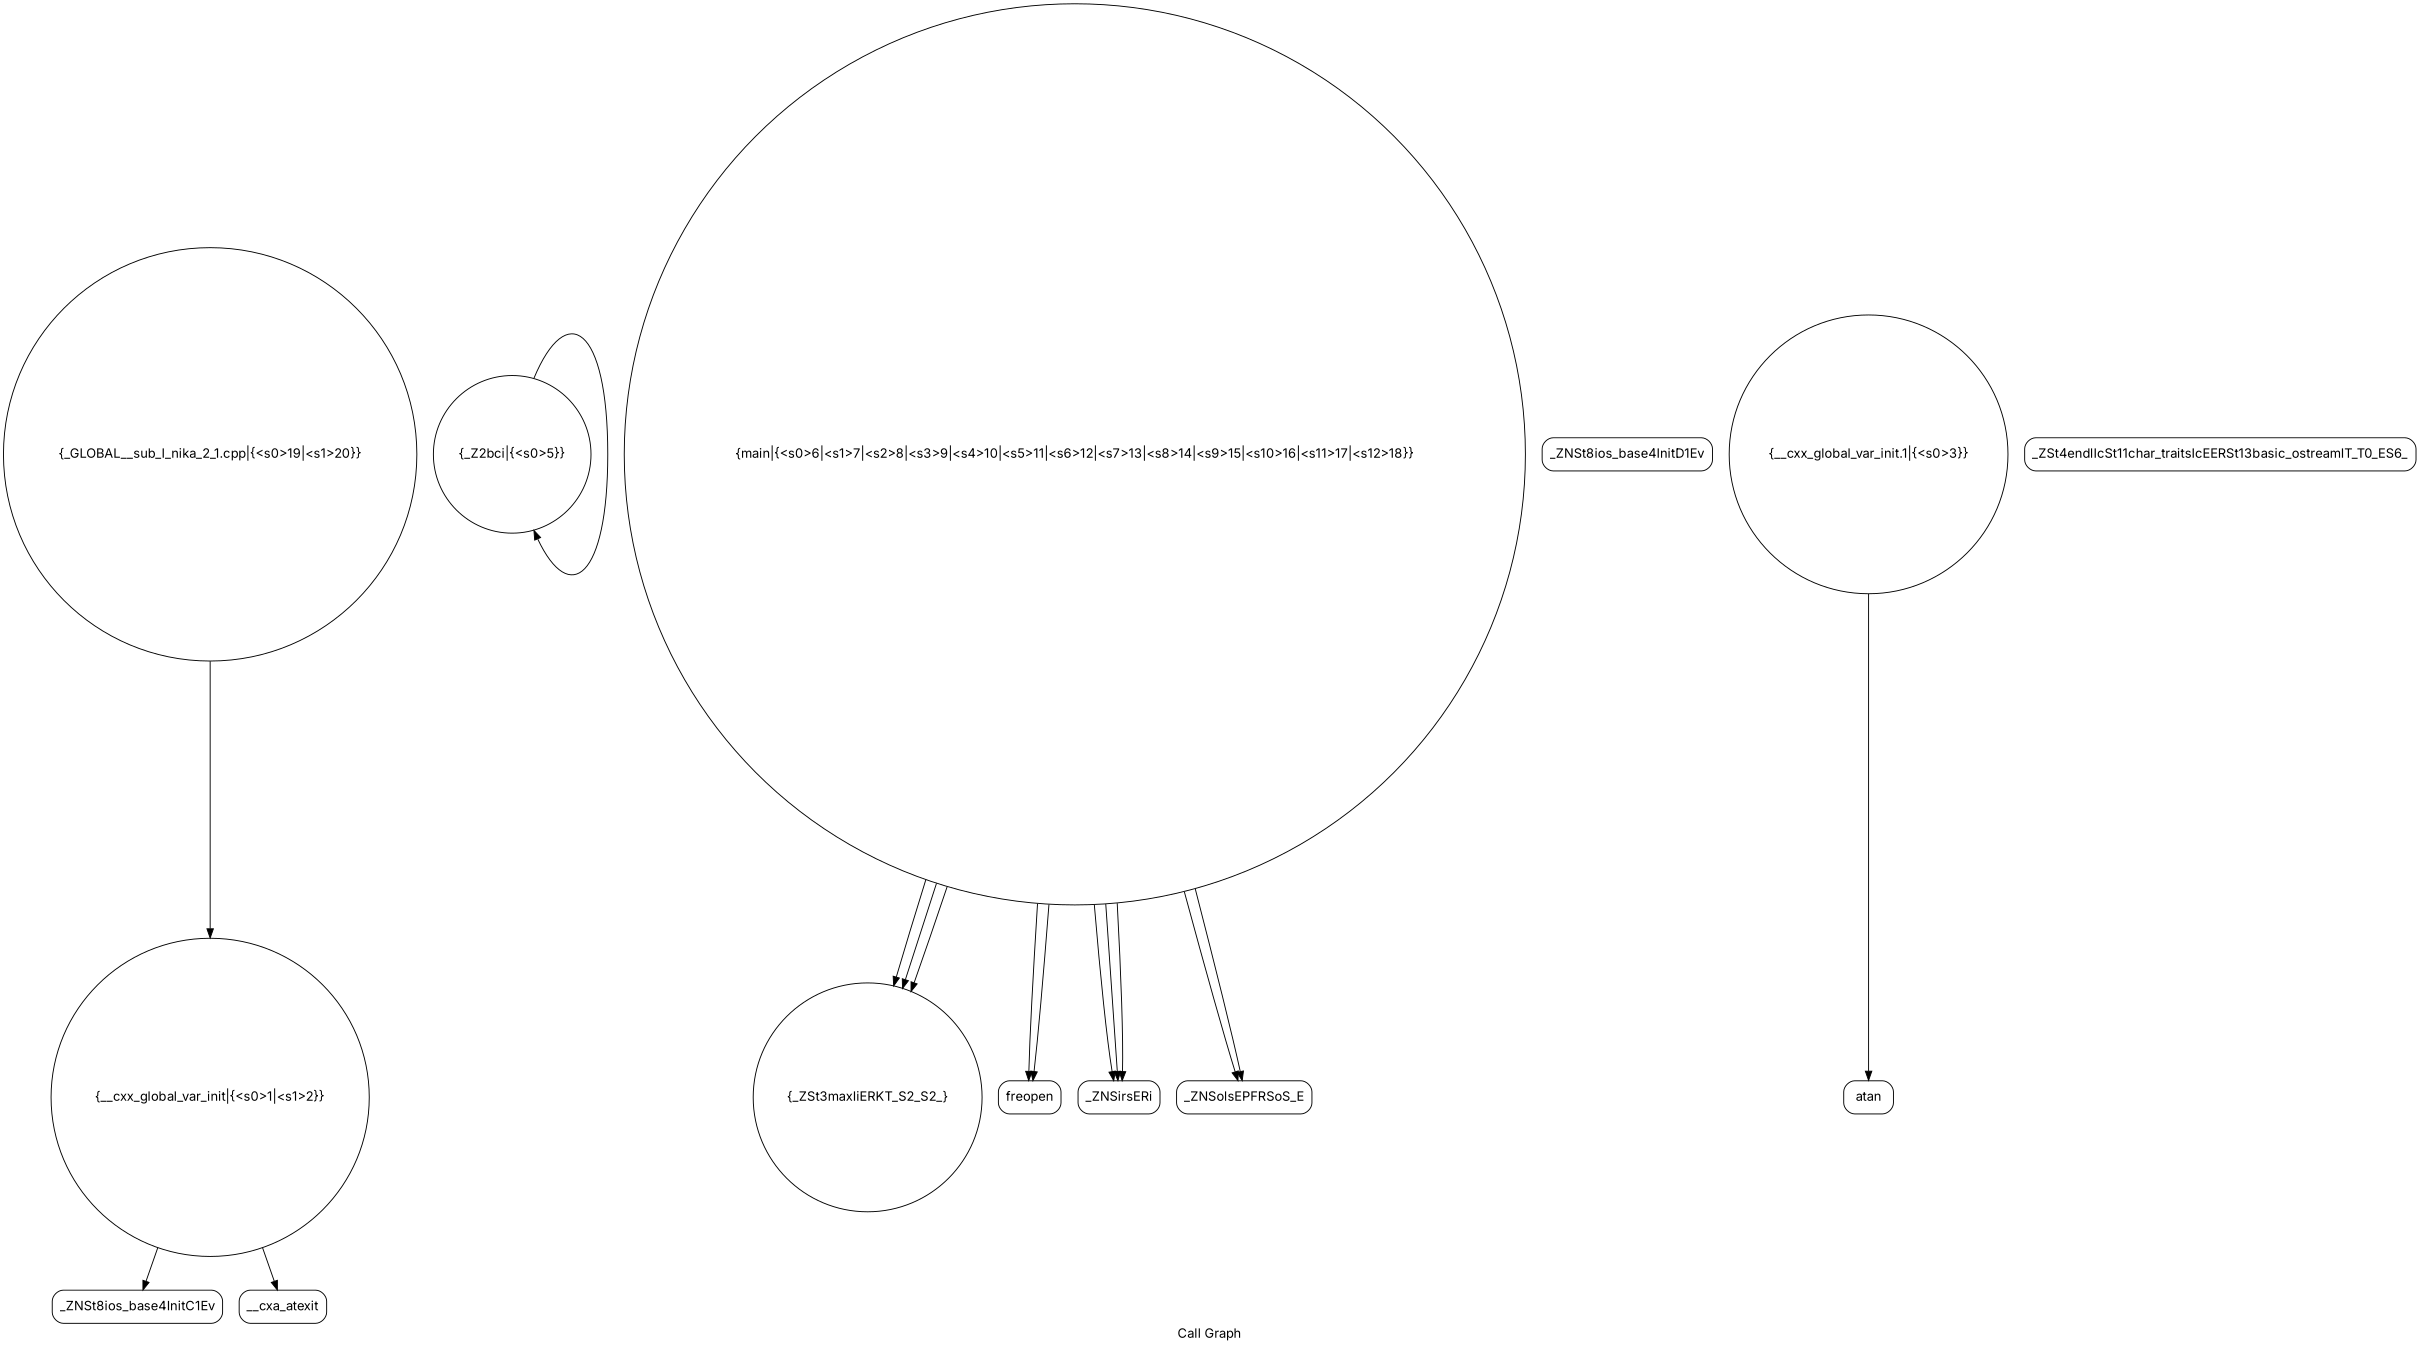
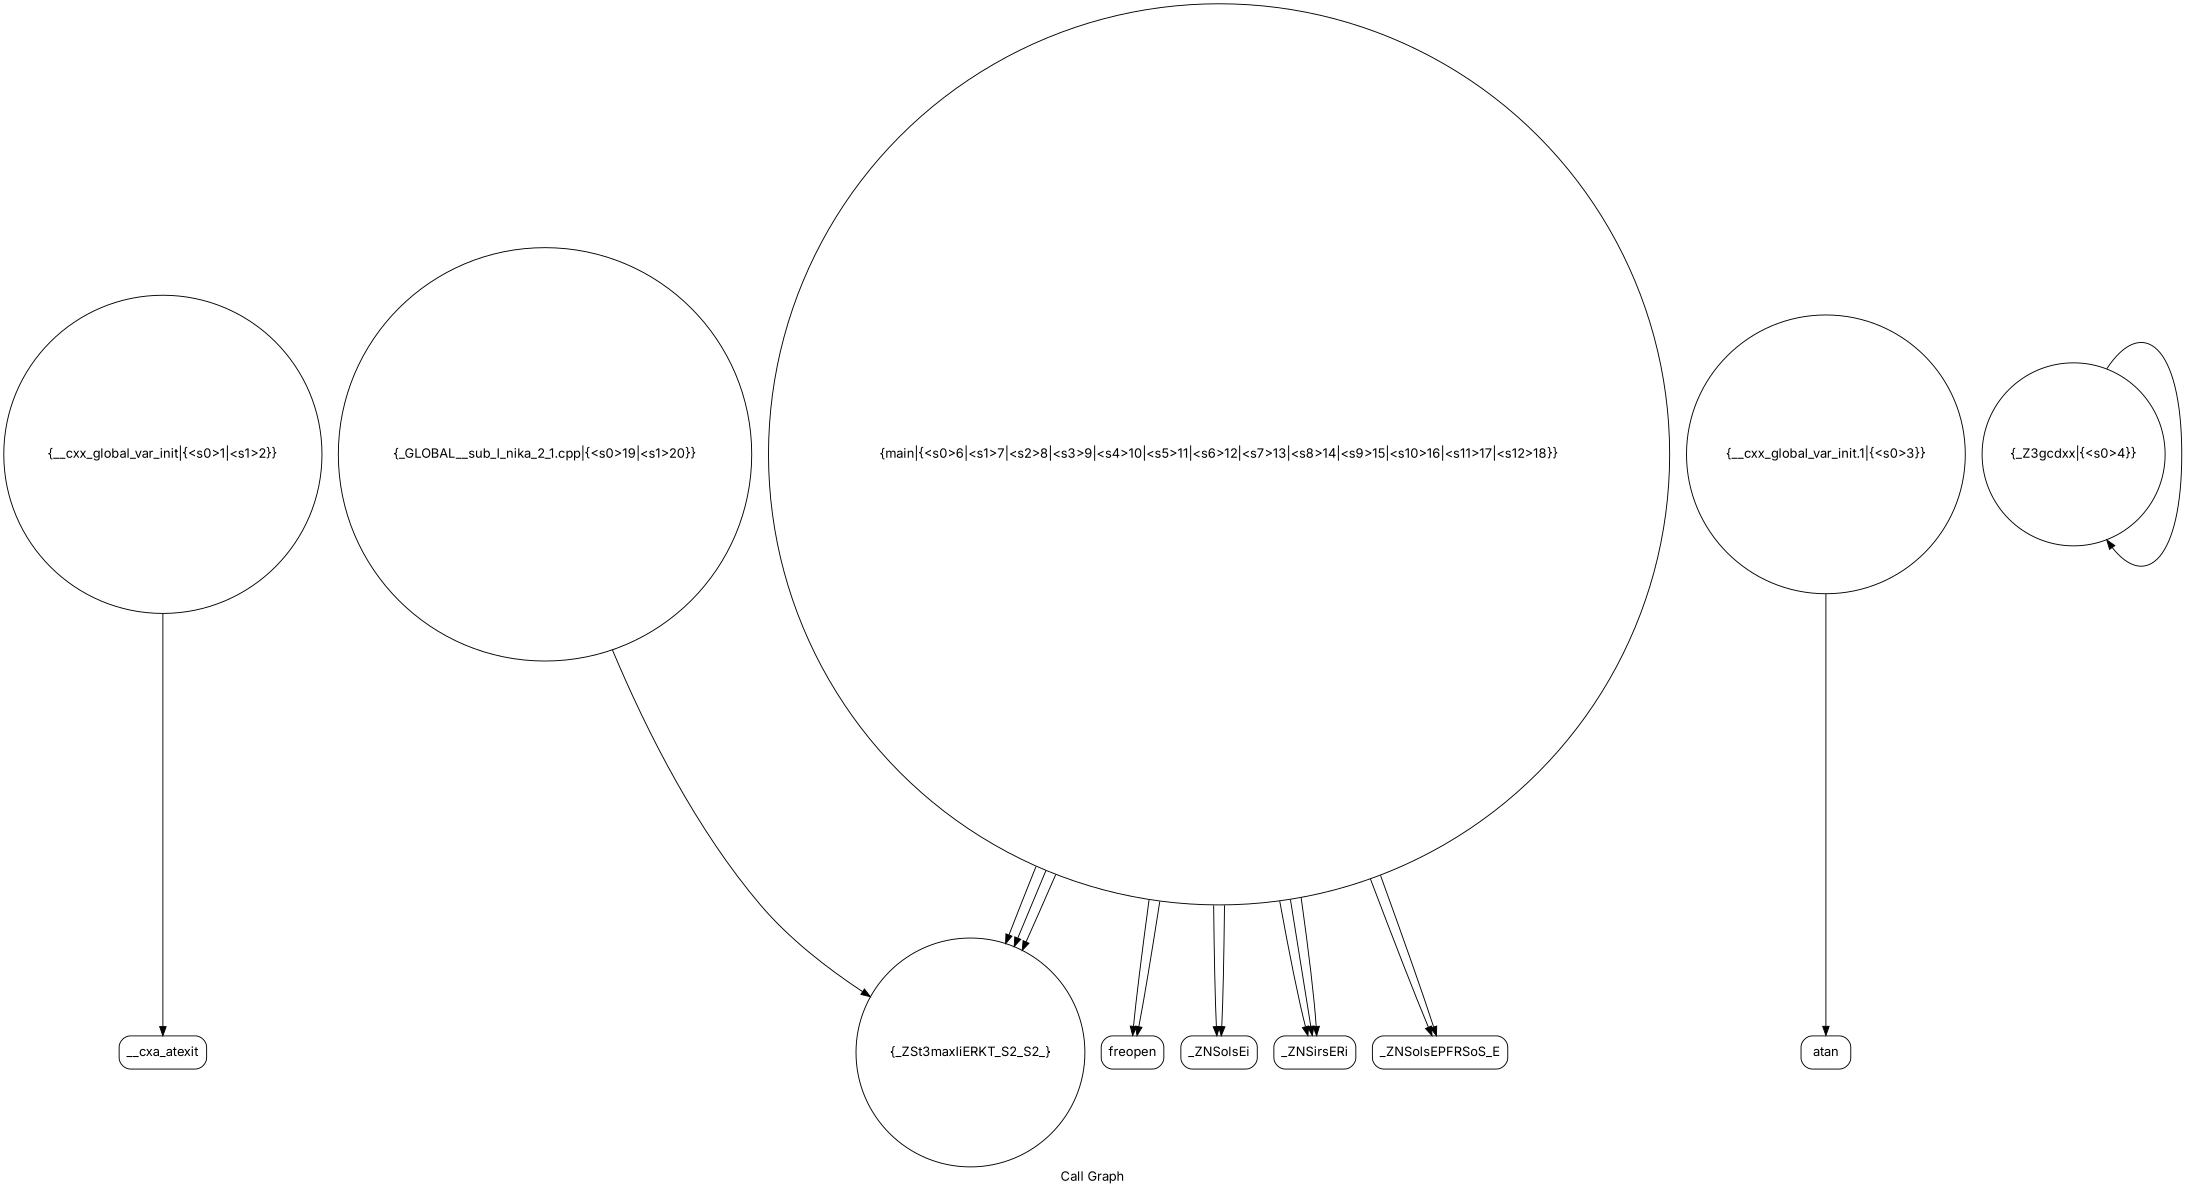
(512, 454) -> none
(1627, 454) -> none
none -> (2074, 454)
(2220, 454) -> none
(210, 795) -> (712, 840)
none -> (1219, 1052)
(137, 1307) -> none
